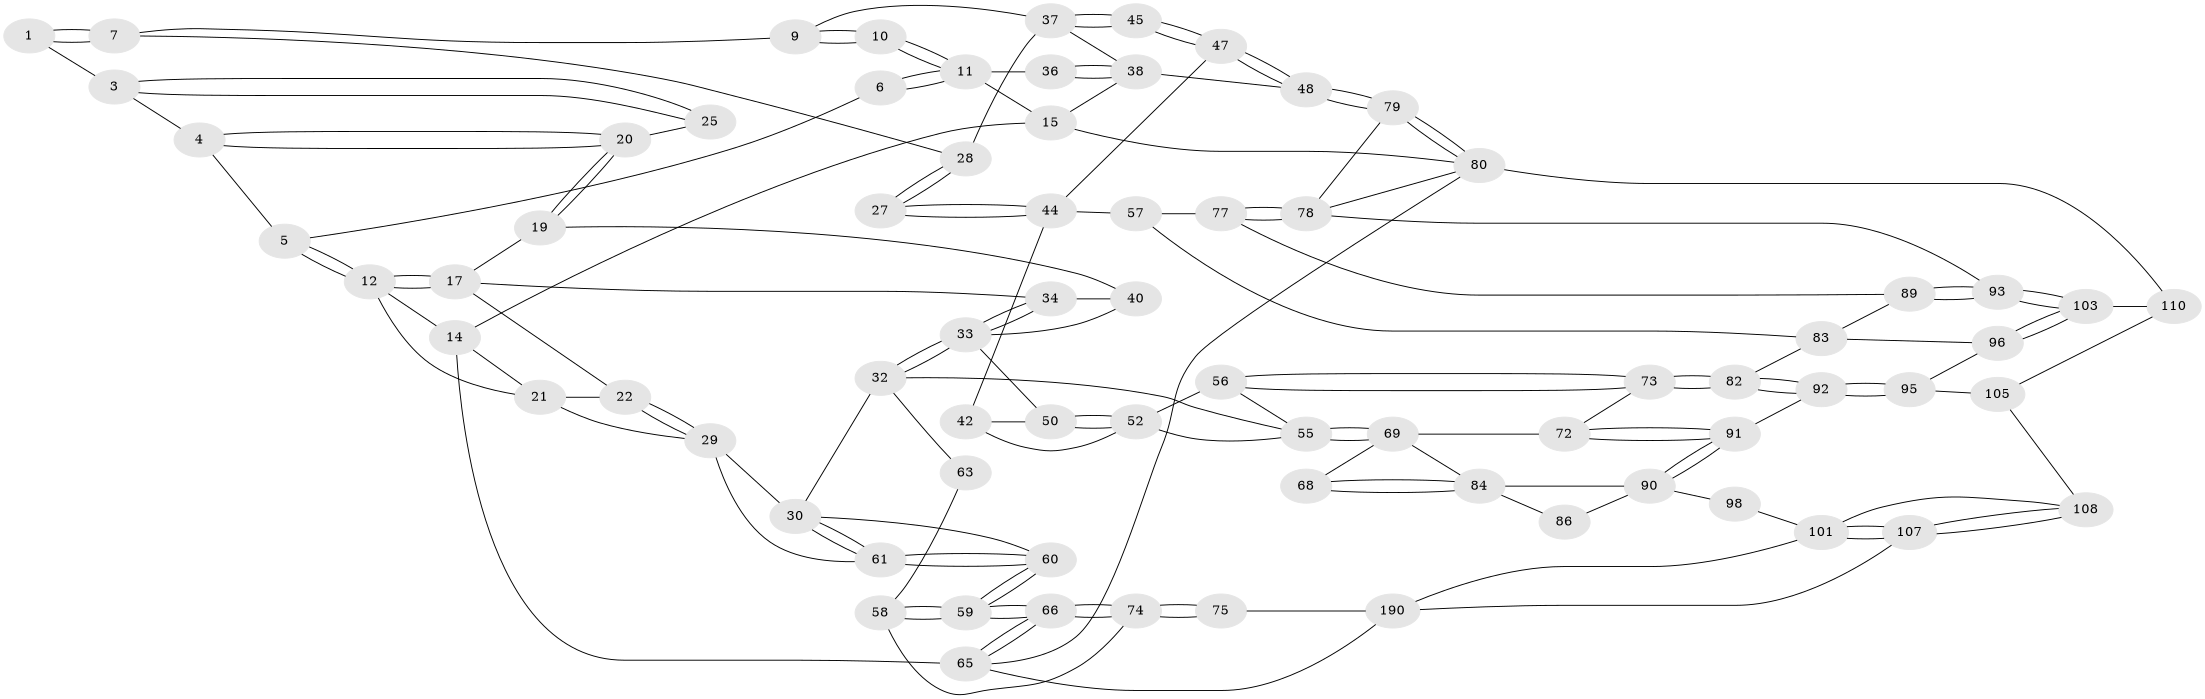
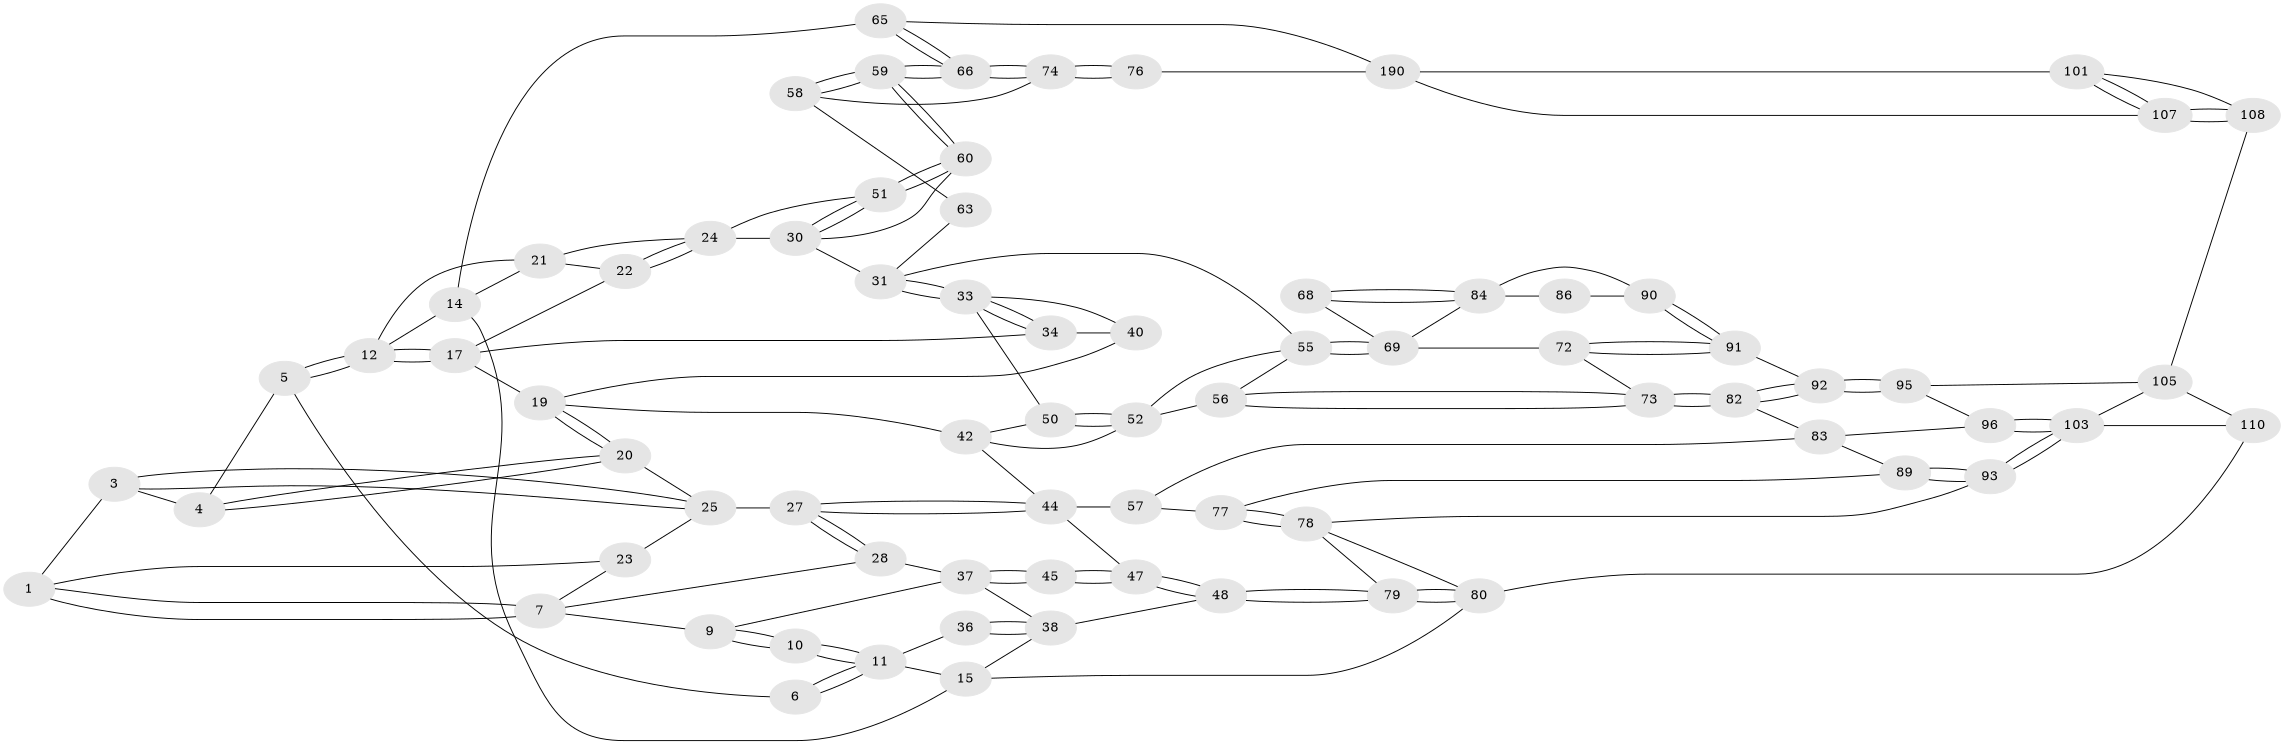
(881, 378) -> (881, 282)
(1177, 390) -> none
none -> (2121, 404)
none -> (754, 412)
(710, 441) -> (710, 238)
(1735, 504) -> none
none -> (753, 508)
none -> (625, 560)
(881, 560) -> (881, 195)
(1221, 611) -> (1136, 72)
